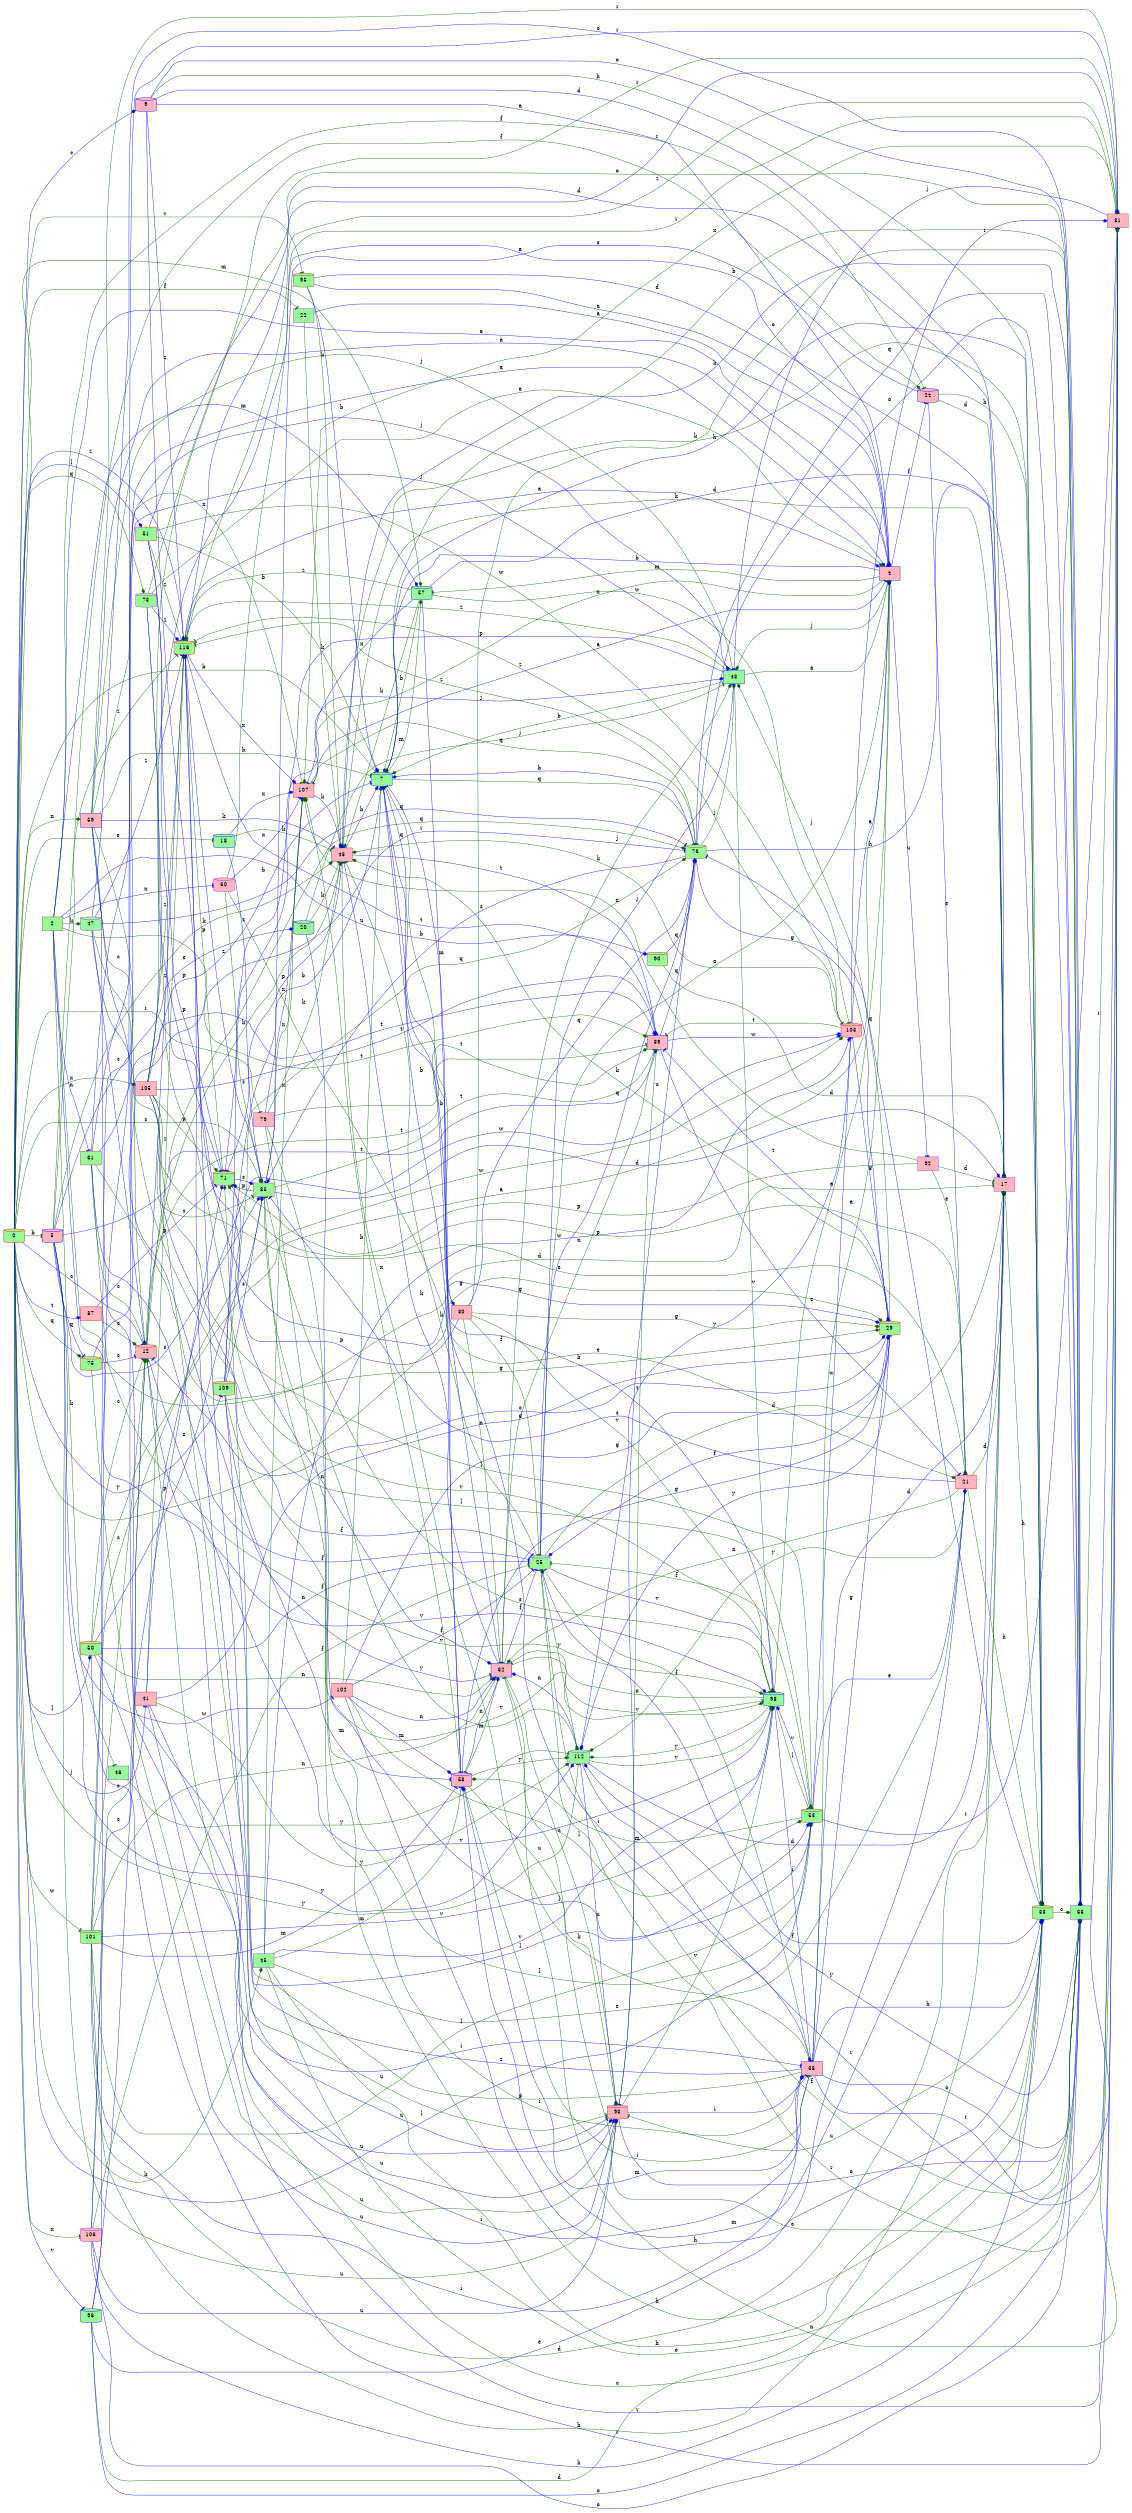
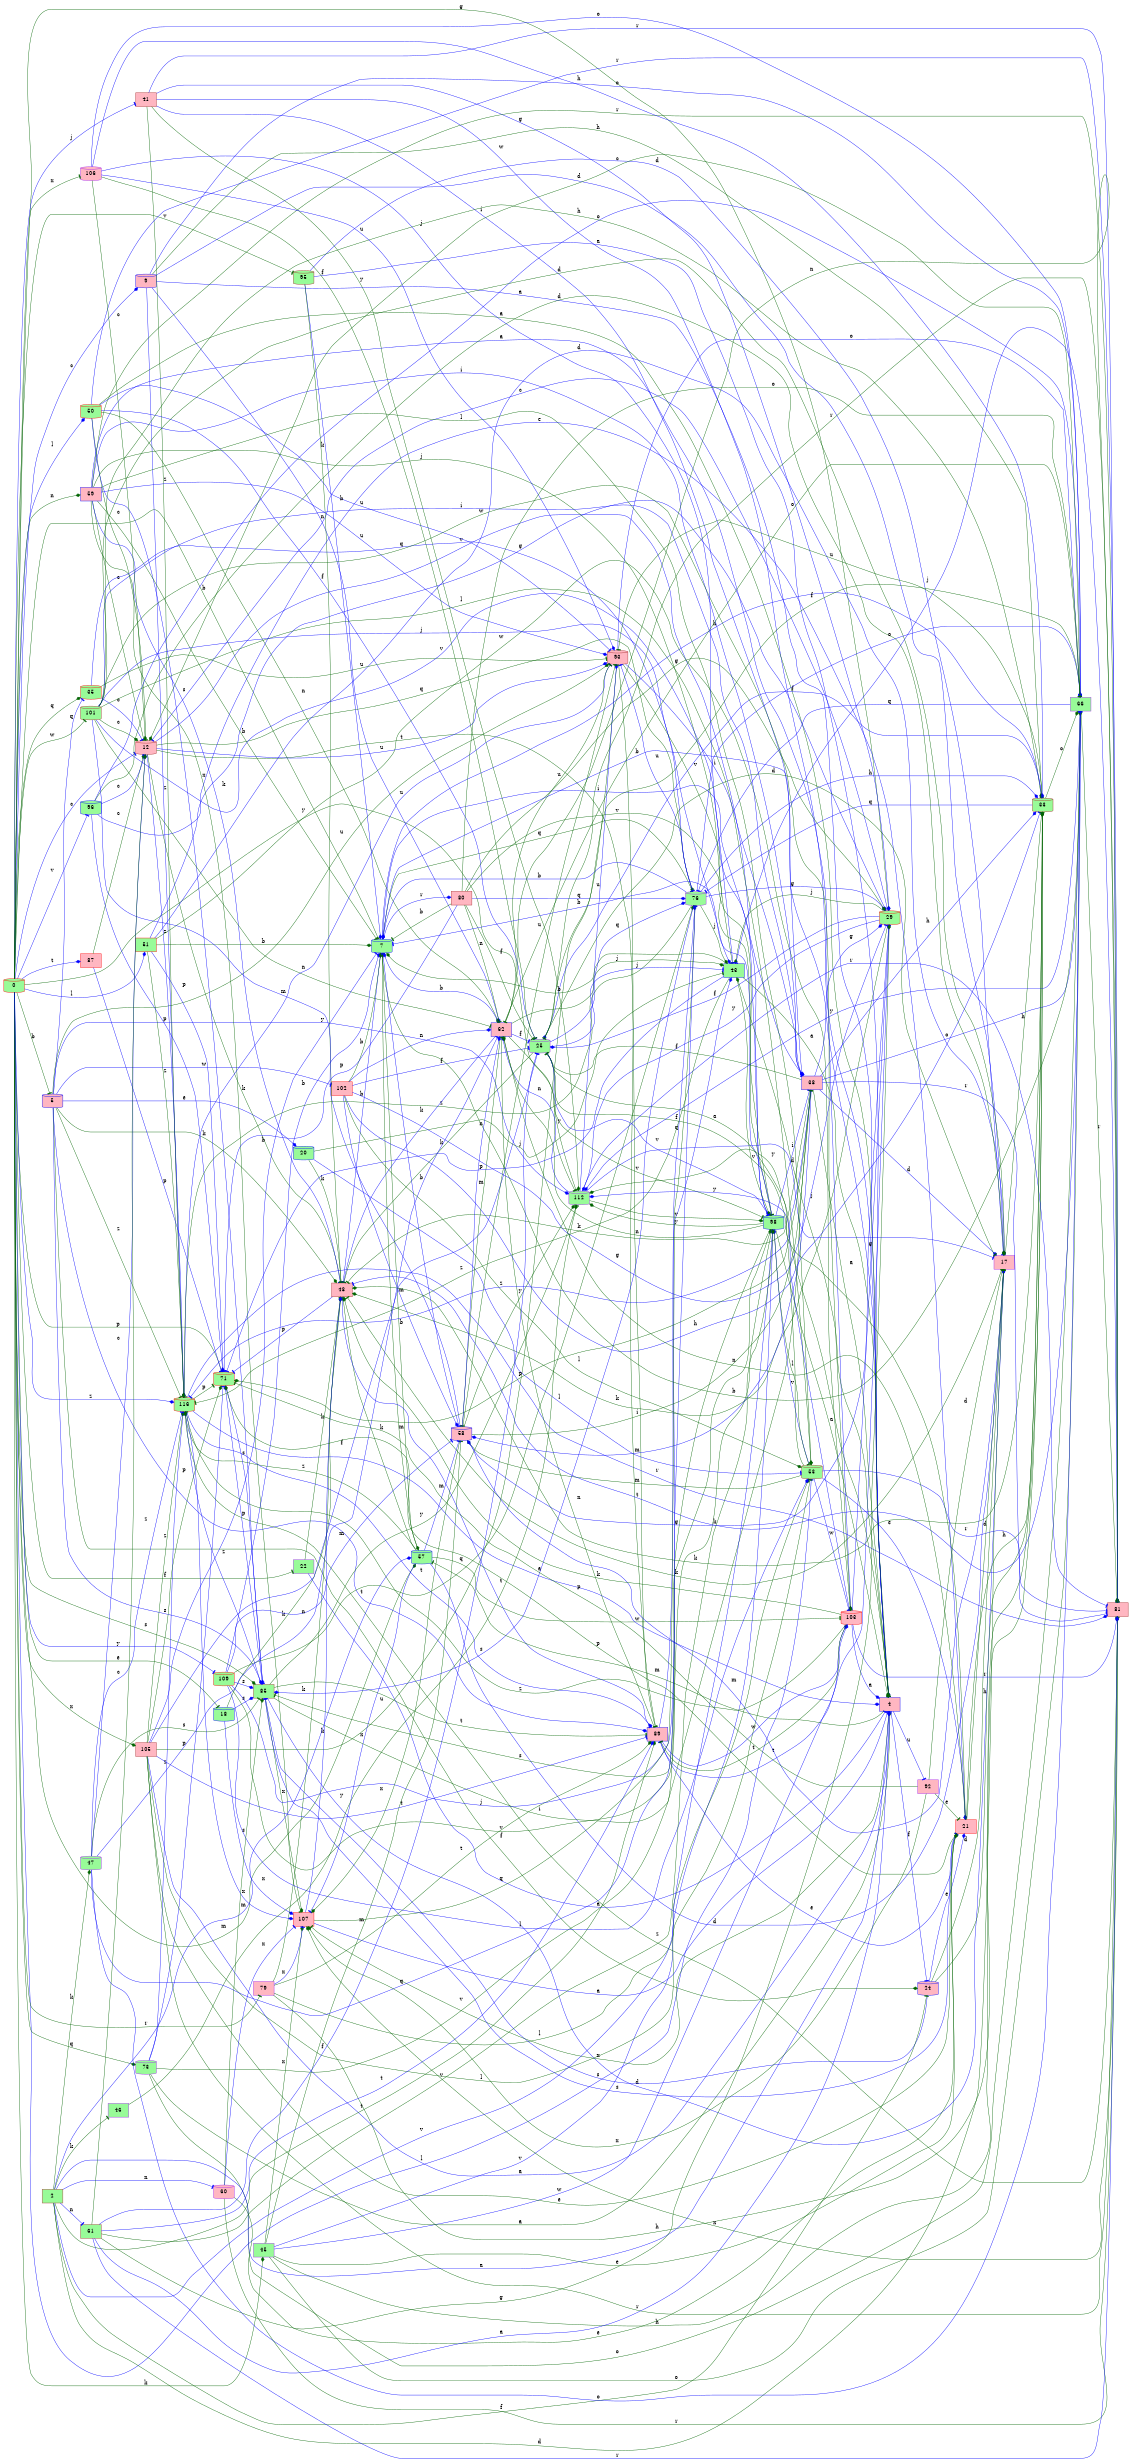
(165, 590) -> (172, 1172)
(696, 852) -> (696, 899)
(657, 959) -> none
none -> (28, 1259)
(113, 1296) -> (133, 1492)
(91, 1364) -> (91, 692)
